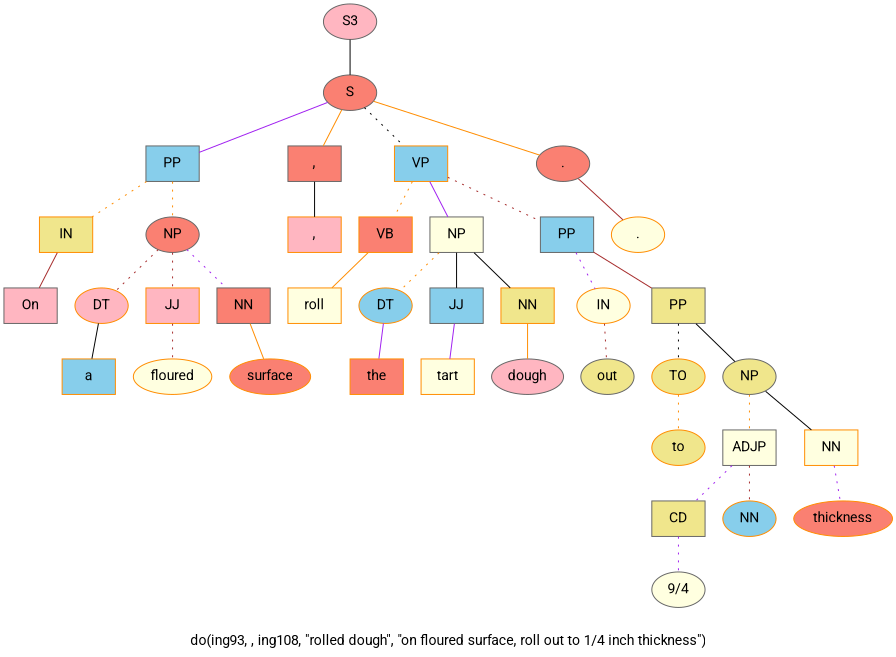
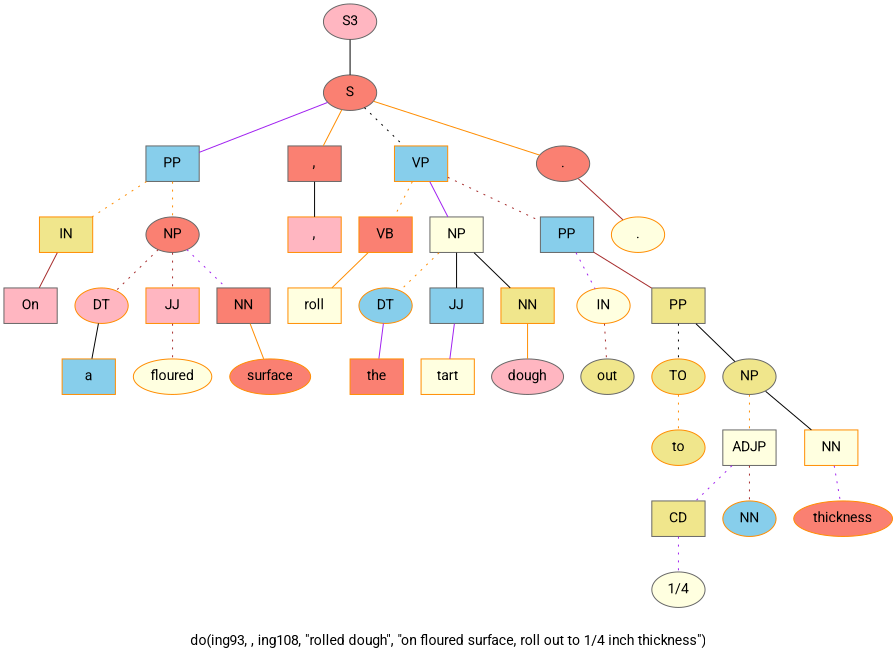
(678, 590) -> (678, 590)
